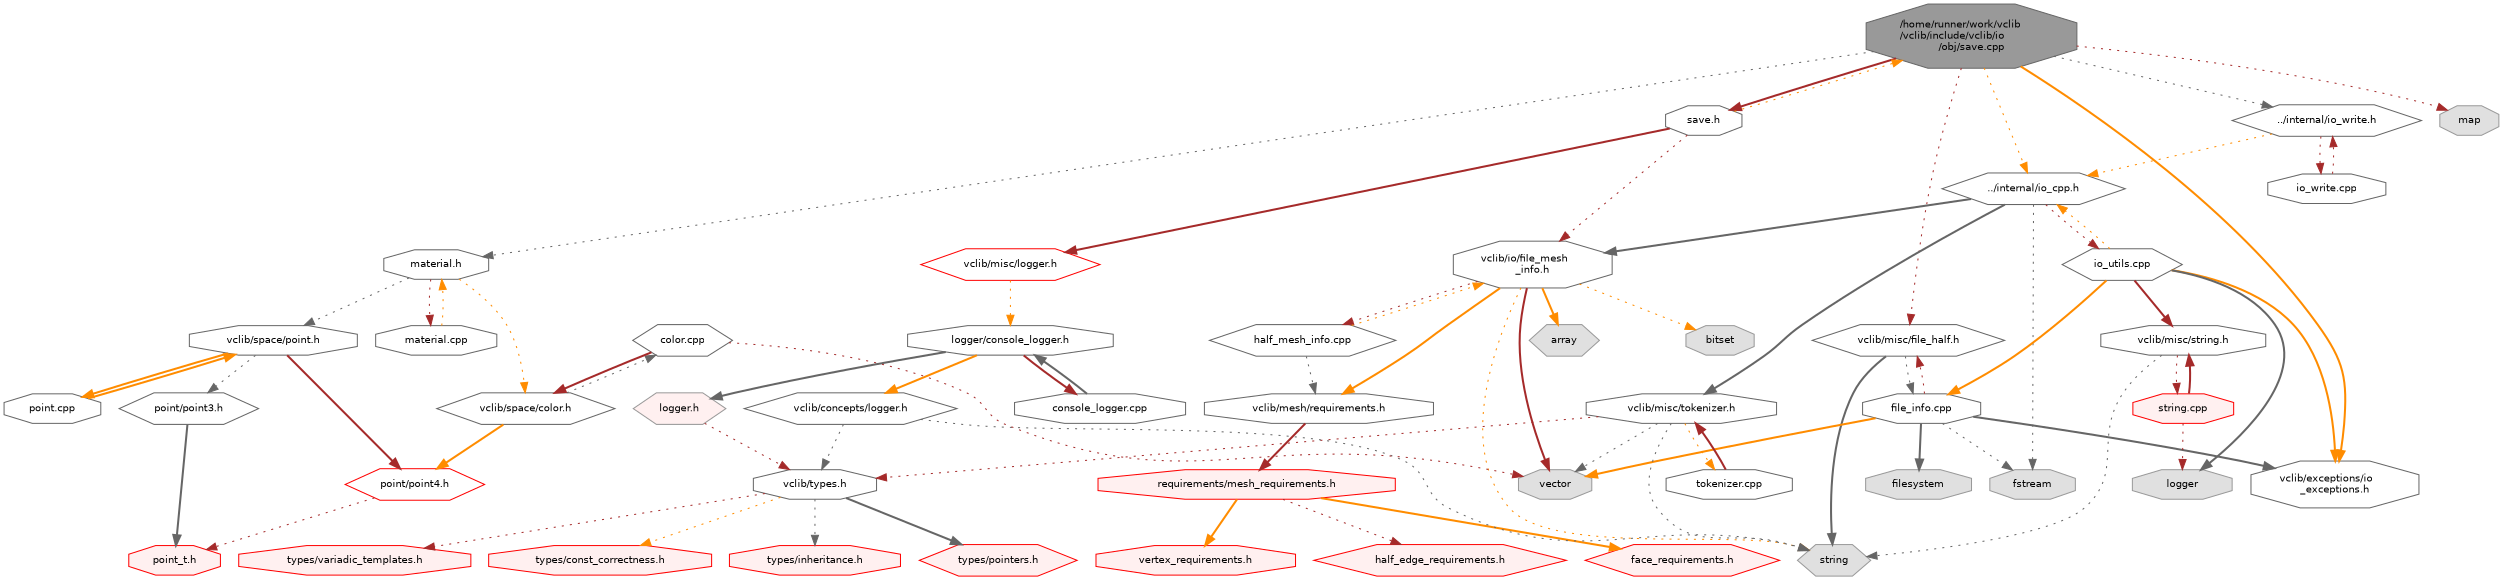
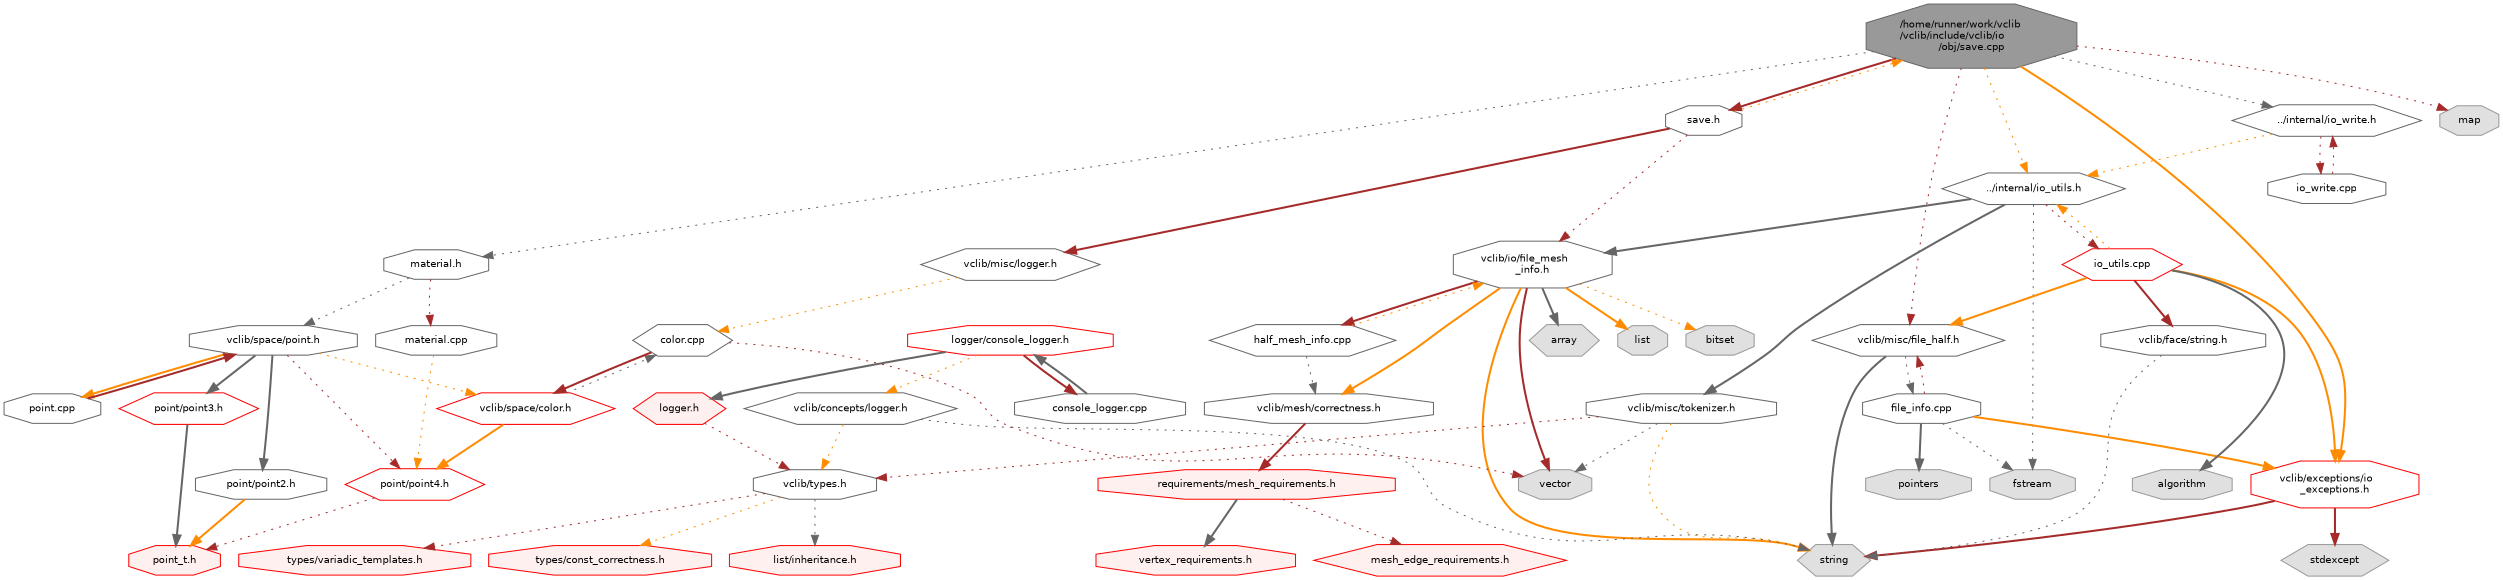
(2034, 189) -> (2034, 189)
(1010, 265) -> (1010, 265)
(2122, 265) -> (2122, 265)
(1010, 298) -> (843, 303)
(1415, 301) -> (1415, 301)
(1548, 301) -> (1548, 301)
(443, 308) -> (425, 407)
(505, 322) -> (393, 373)
(2040, 337) -> (2024, 299)
(1010, 340) -> (1010, 340)
none -> (1643, 340)
(2183, 340) -> (2183, 340)
(236, 371) -> (236, 371)
(936, 372) -> (936, 372)
(157, 378) -> (157, 378)
(340, 408) -> (340, 408)
(189, 409) -> (189, 409)
(526, 409) -> (526, 409)
(680, 409) -> (680, 409)
(1319, 409) -> (1319, 409)
(2183, 409) -> none
(2119, 439) -> (2119, 439)
(835, 442) -> (835, 442)
(1736, 445) -> none
none -> (261, 484)
(1729, 484) -> none
(1919, 484) -> (1919, 484)
(2182, 484) -> (2182, 484)
(2335, 484) -> (2335, 484)
(1224, 518) -> (1224, 518)
(1537, 524) -> (1537, 524)
(1680, 528) -> (1680, 528)
none -> (2076, 533)
(815, 560) -> (815, 560)
(998, 560) -> none
(1440, 560) -> (1440, 560)
(1682, 560) -> none
none -> (2335, 560)
